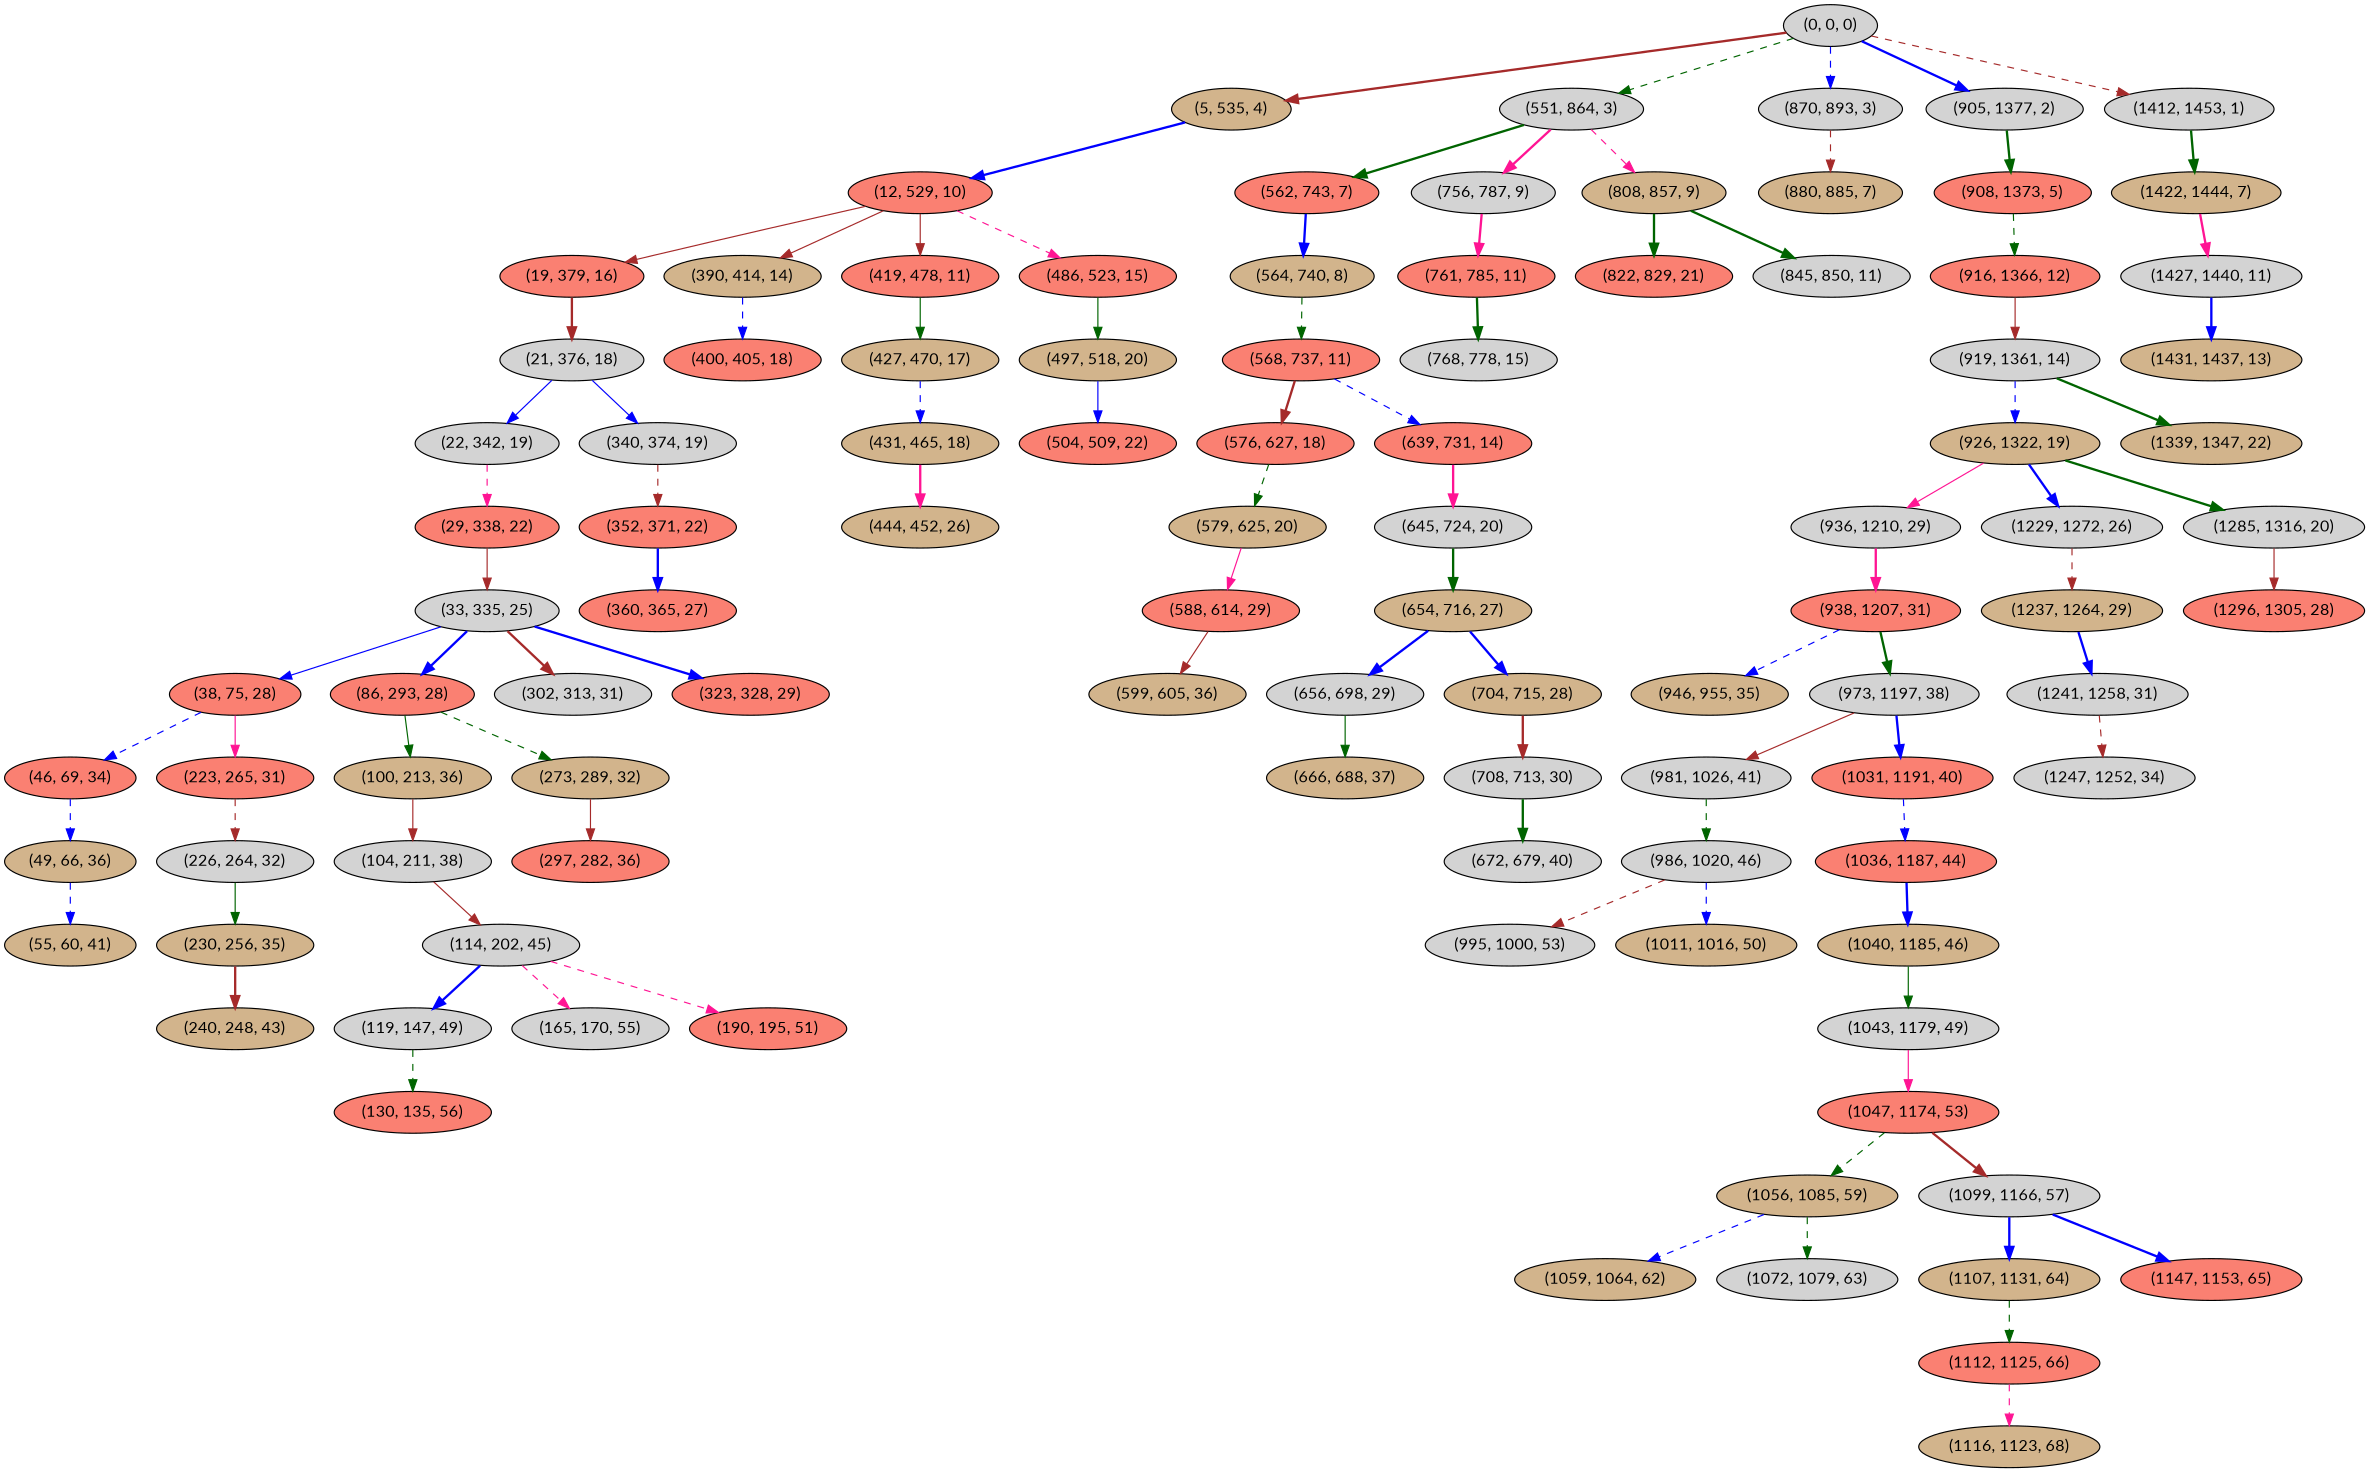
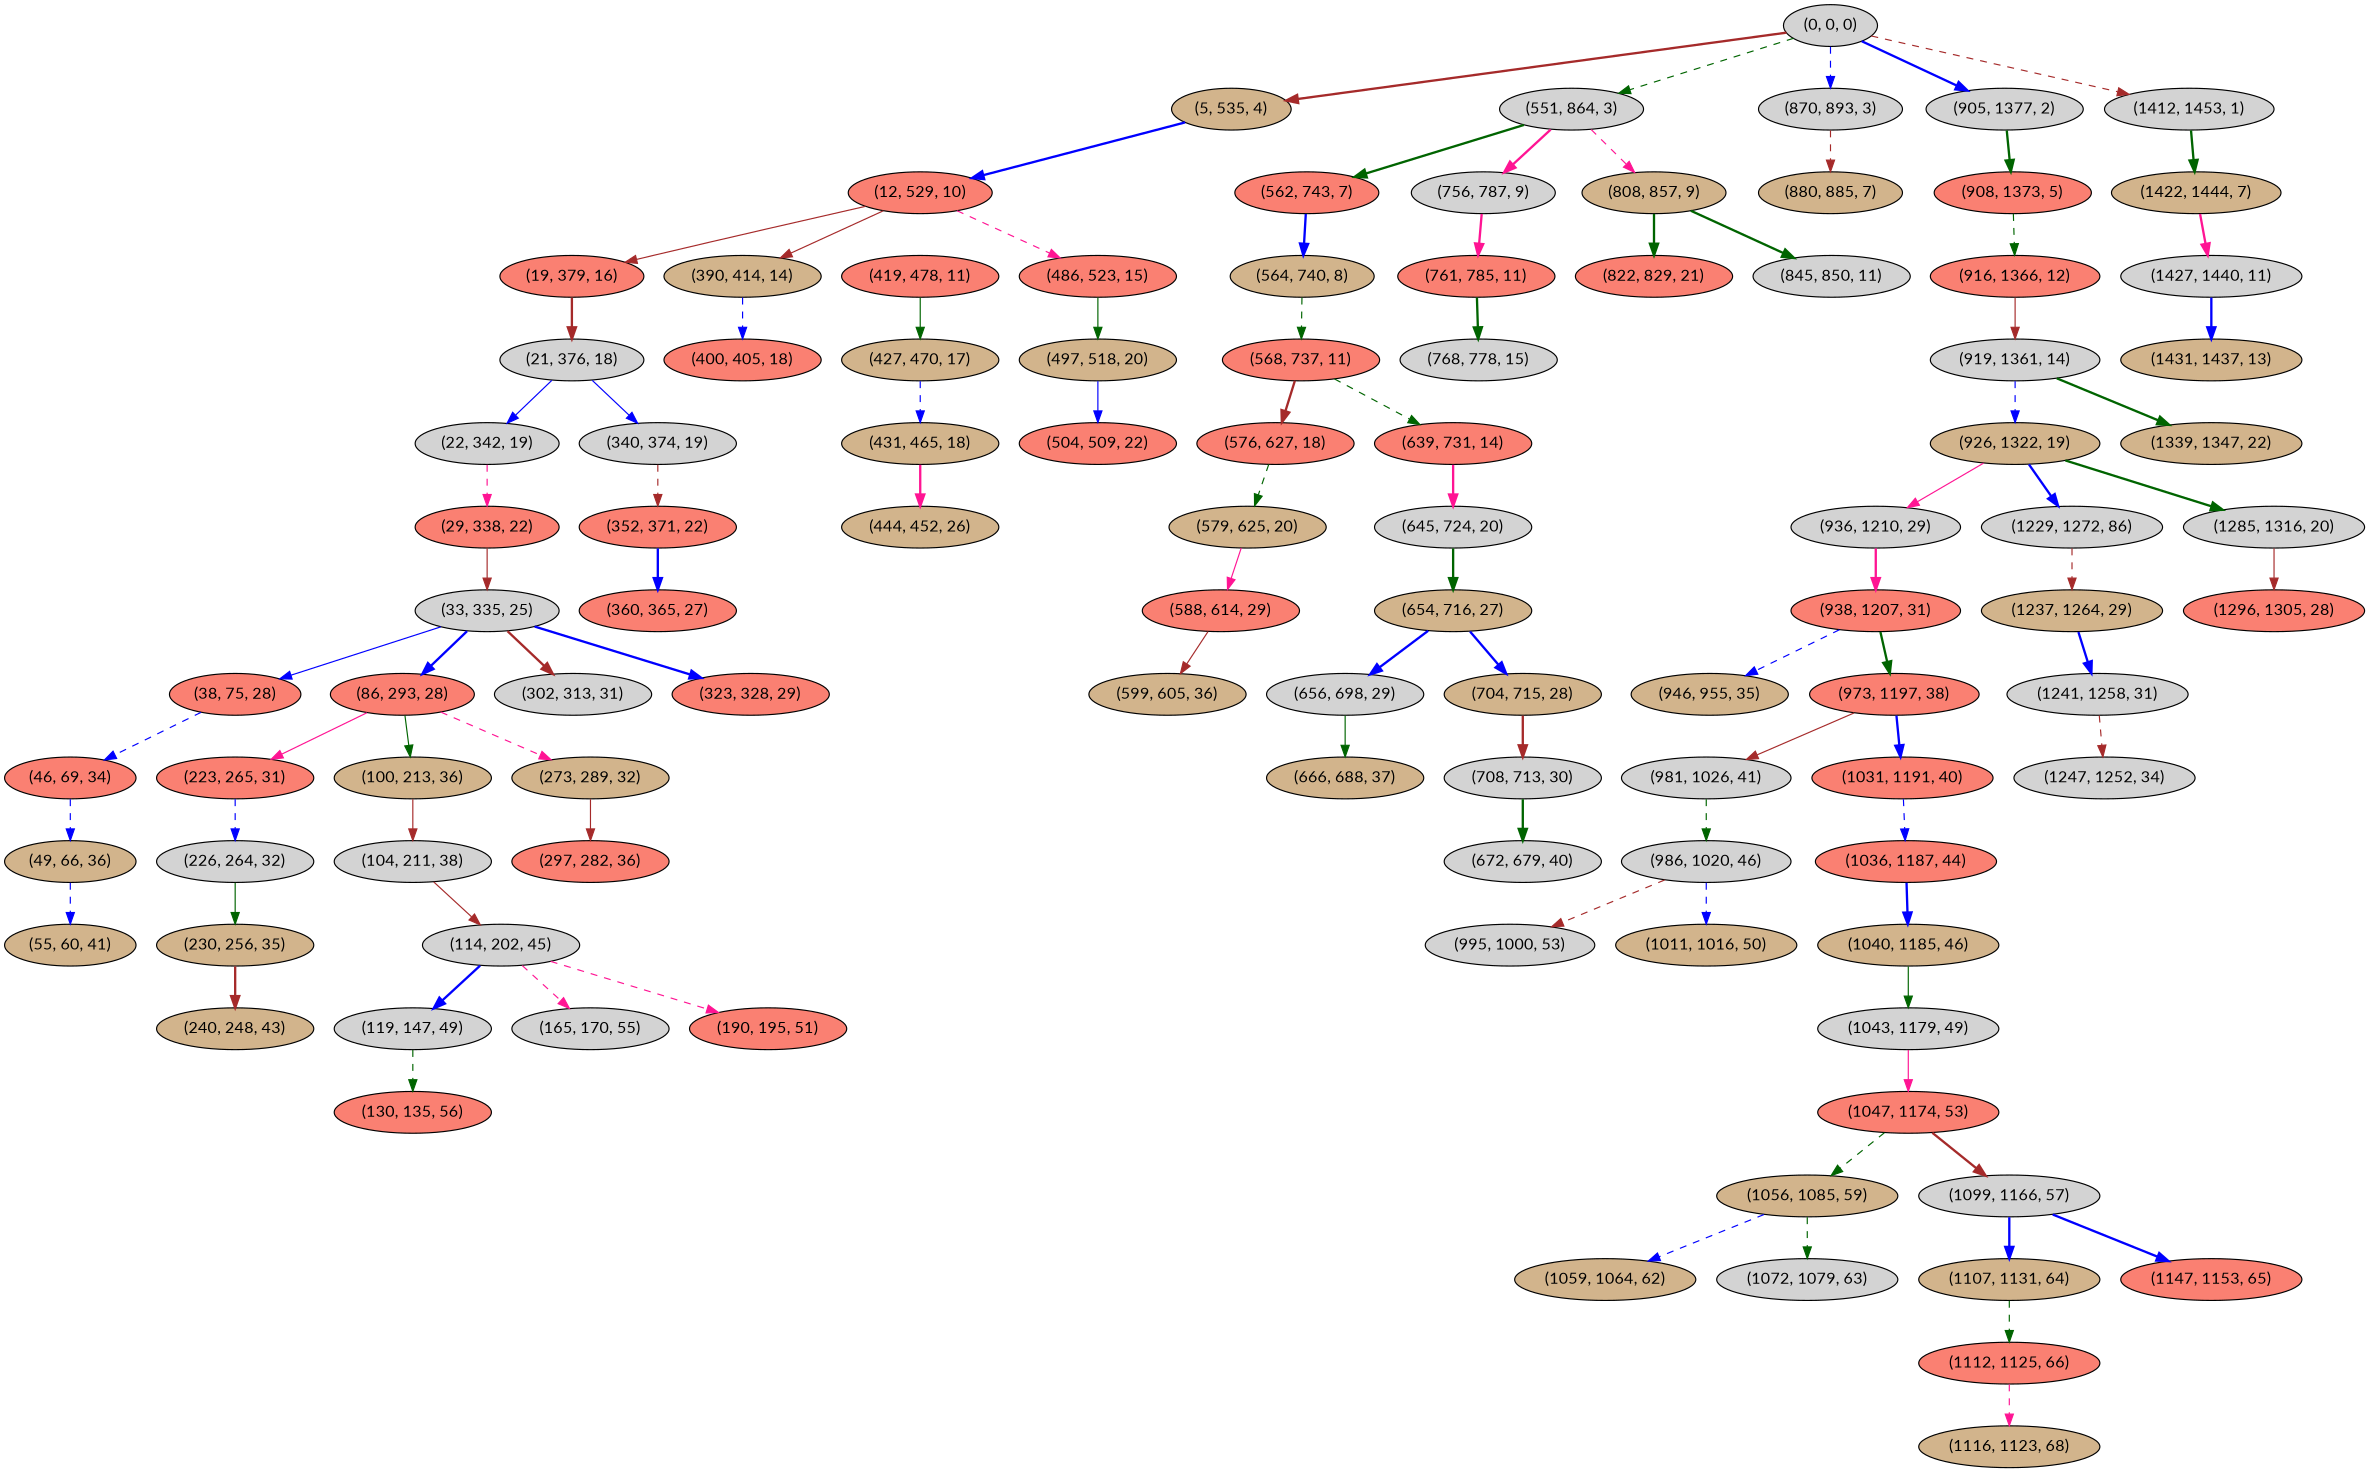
(920, 229) -> none
(1372, 399) -> (1372, 399)
(2072, 527) -> (2072, 527)
(1894, 694) -> (1894, 694)
(235, 730) -> (324, 733)
(491, 734) -> (491, 734)
(235, 814) -> (235, 814)
